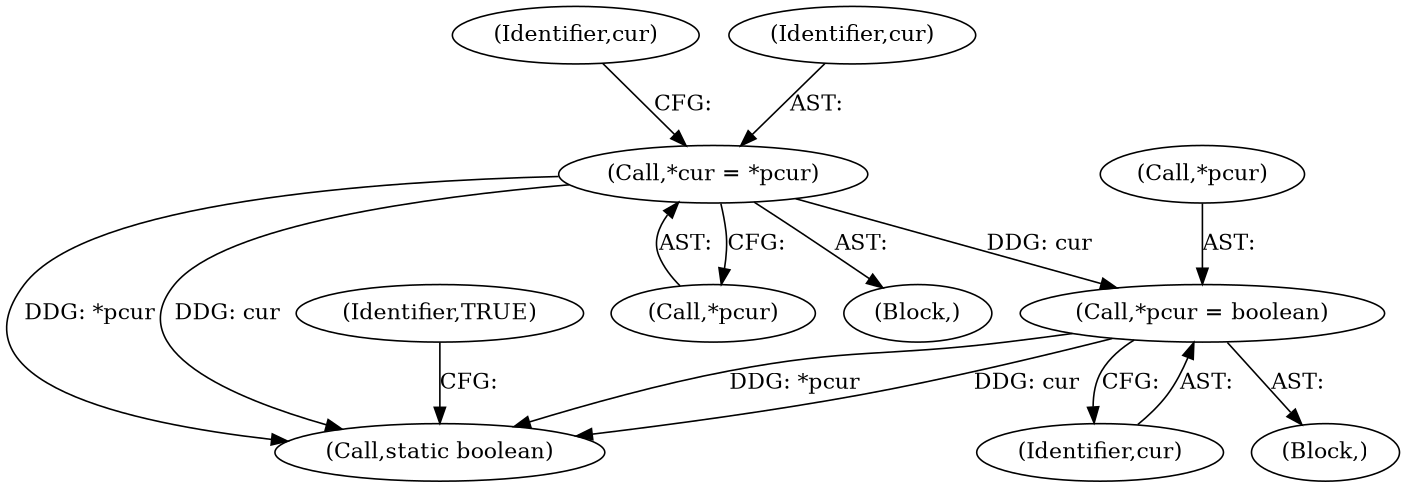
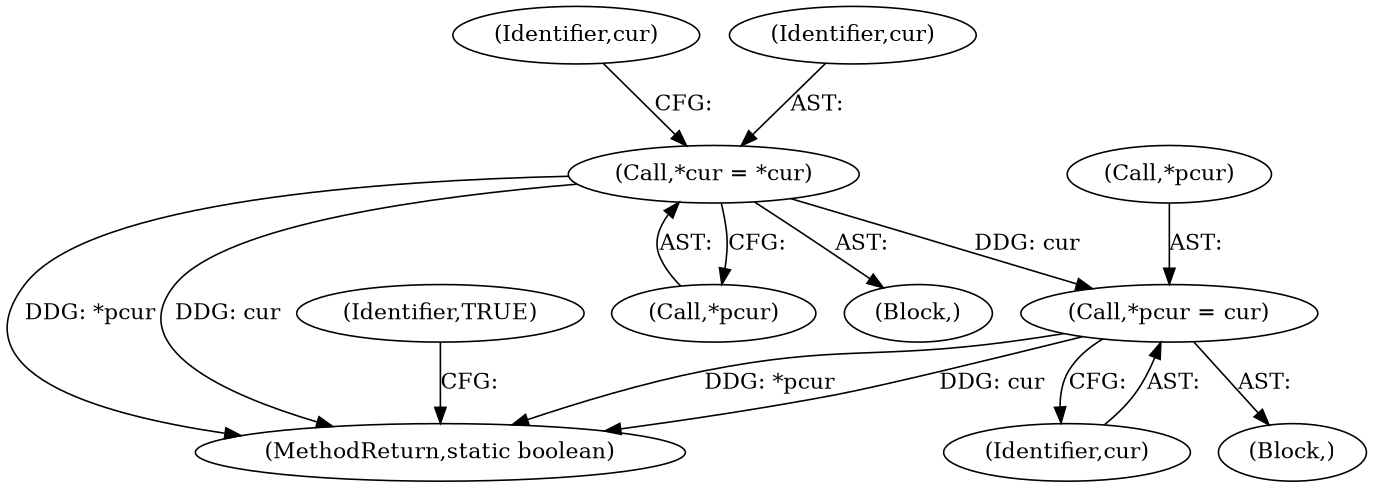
(713, 174) -> (714, 174)
(1202, 313) -> (1169, 313)
(440, 452) -> (440, 452)
